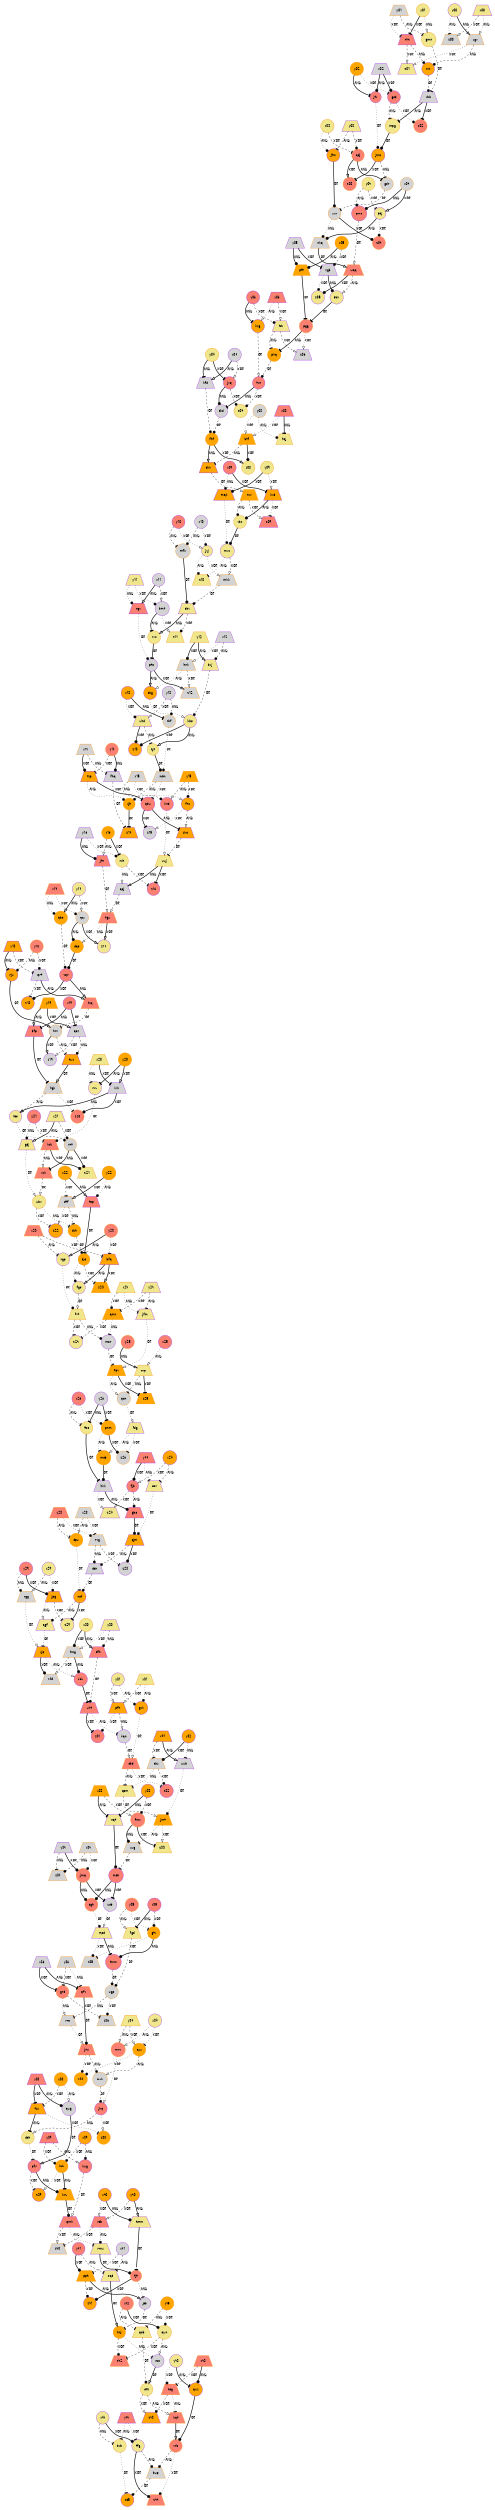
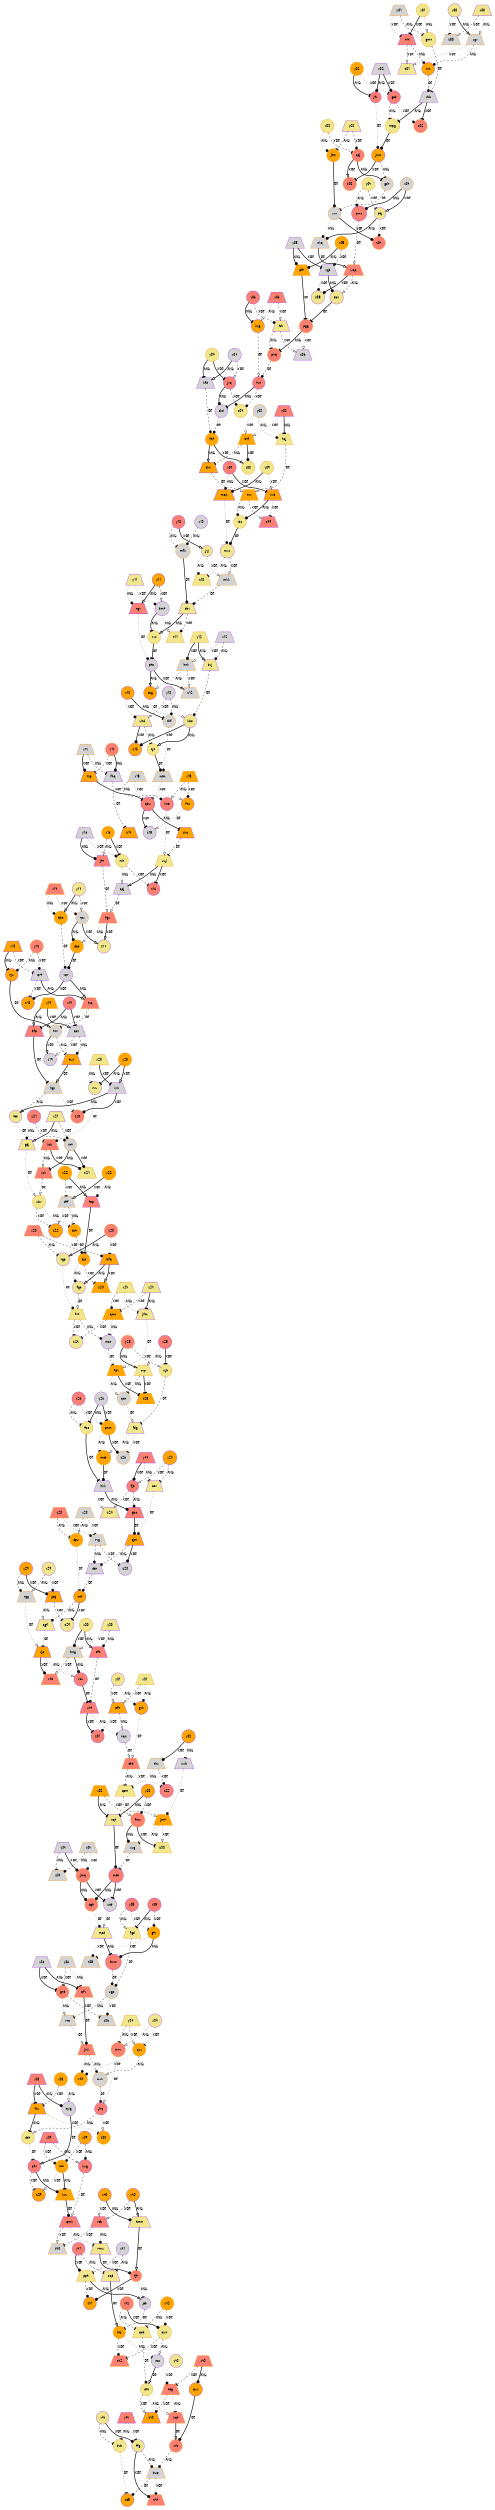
(453, 25) -> (453, 25)
(333, 155) -> (333, 155)
(274, 355) -> (274, 355)
none -> (283, 476)
(258, 482) -> (258, 482)
(269, 522) -> (269, 522)
(204, 536) -> none
(186, 540) -> (186, 540)
(159, 580) -> (159, 580)
(168, 623) -> (168, 623)
(129, 804) -> none
(187, 817) -> none
(178, 819) -> (178, 819)
(66, 975) -> (66, 975)
(77, 1017) -> (77, 1017)
(72, 1248) -> (72, 1248)
(148, 1300) -> (148, 1300)
none -> (166, 1370)
(26, 1569) -> (26, 1569)
(51, 1679) -> (51, 1679)
(162, 1736) -> none
(132, 1905) -> (132, 1905)
(122, 2032) -> (122, 2032)
(88, 2064) -> (88, 2064)
(138, 2247) -> (138, 2247)
(86, 2276) -> (86, 2276)
(167, 2303) -> (167, 2303)
(180, 2378) -> none
(154, 2407) -> (154, 2407)
(170, 2473) -> (156, 2485)
